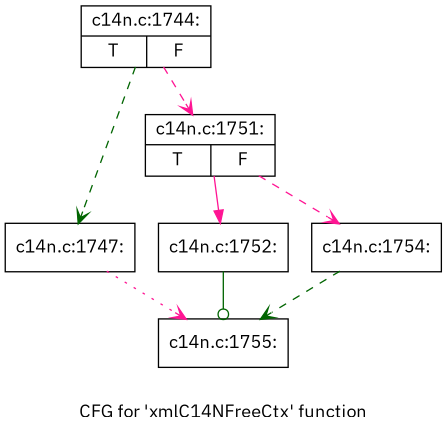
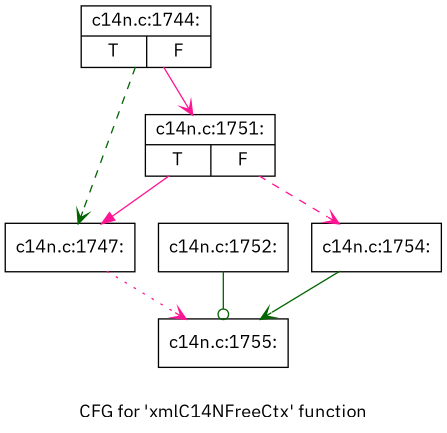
(175, 85) -> (175, 85)
(216, 193) -> (141, 196)
(306, 292) -> (306, 292)
